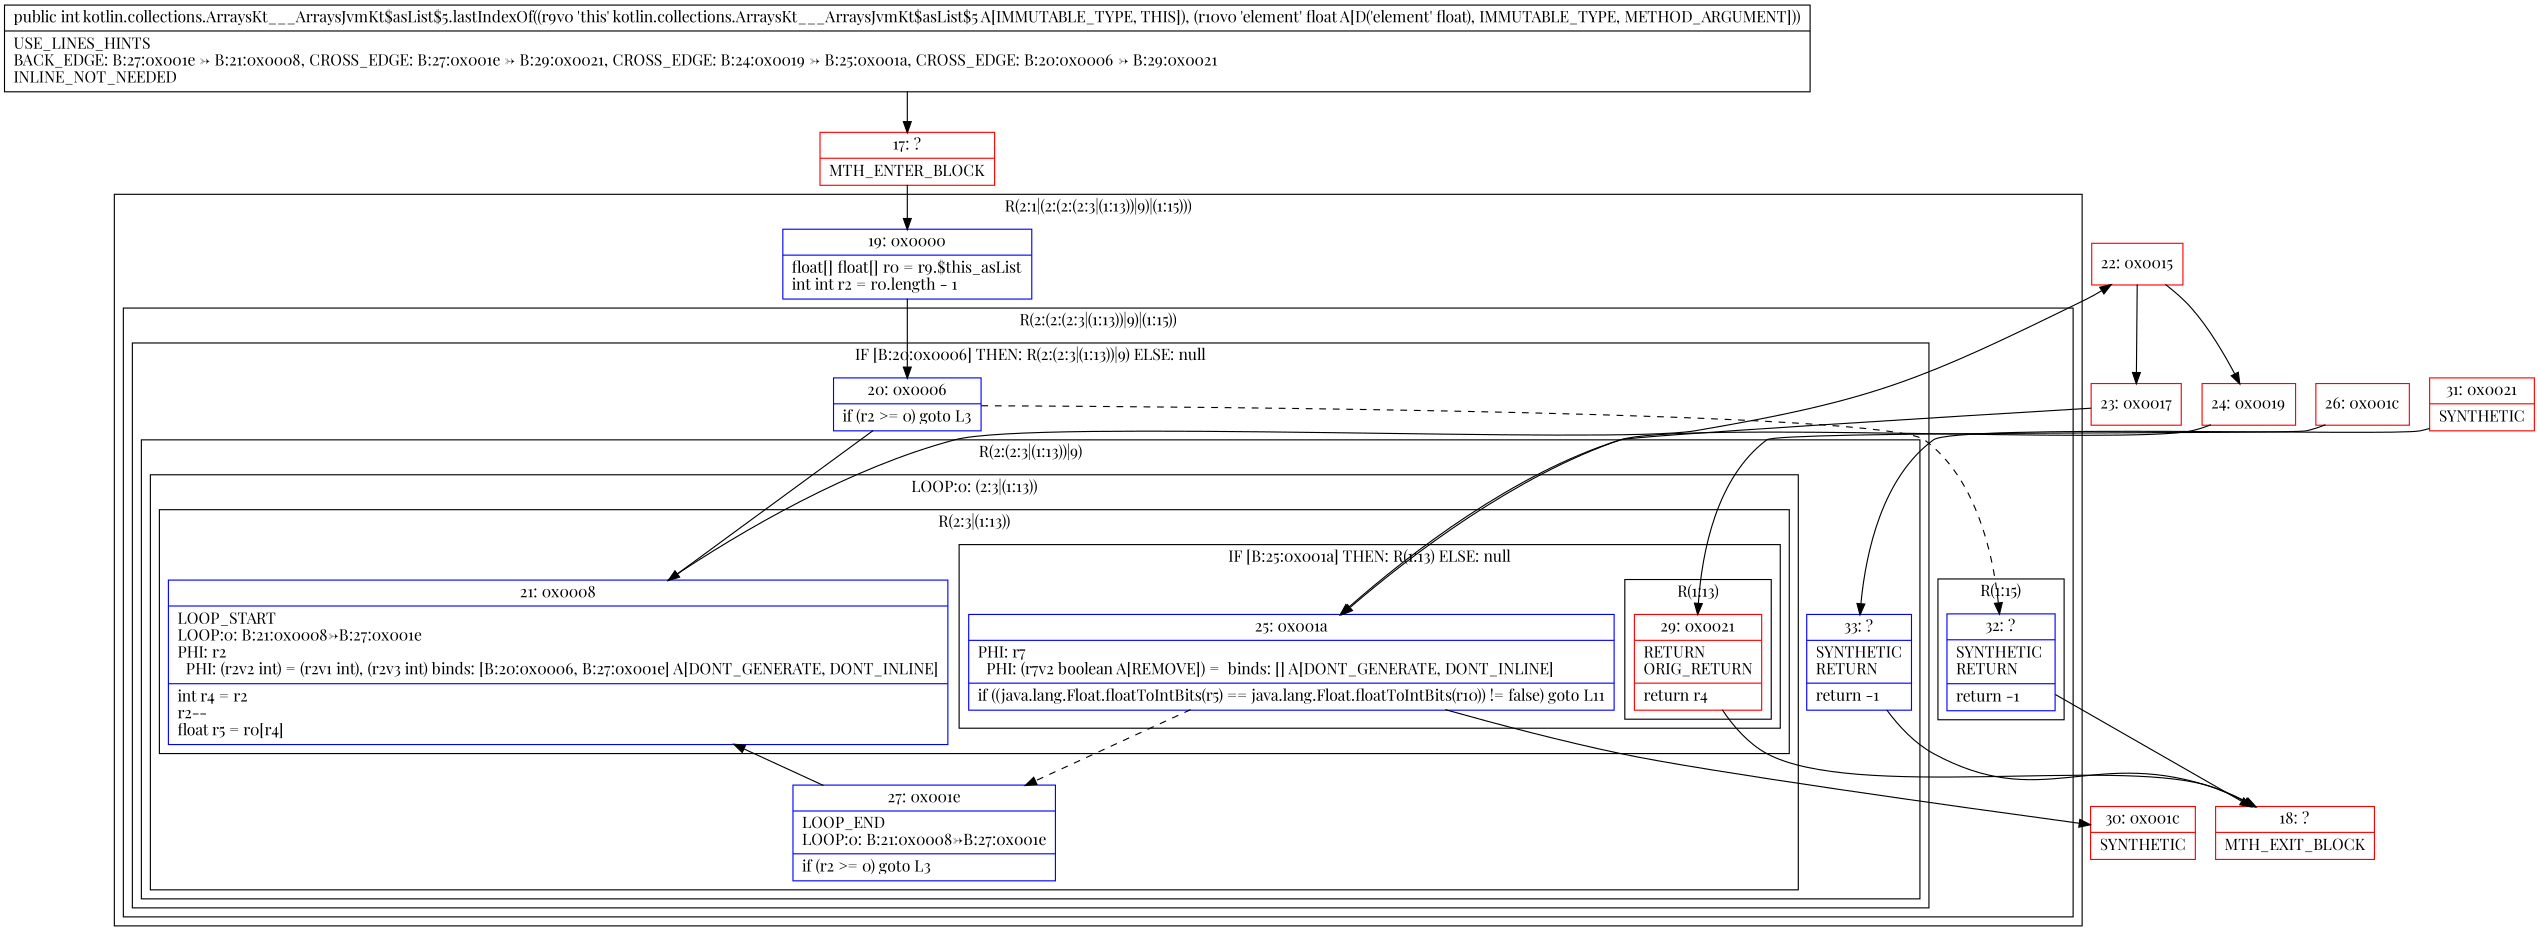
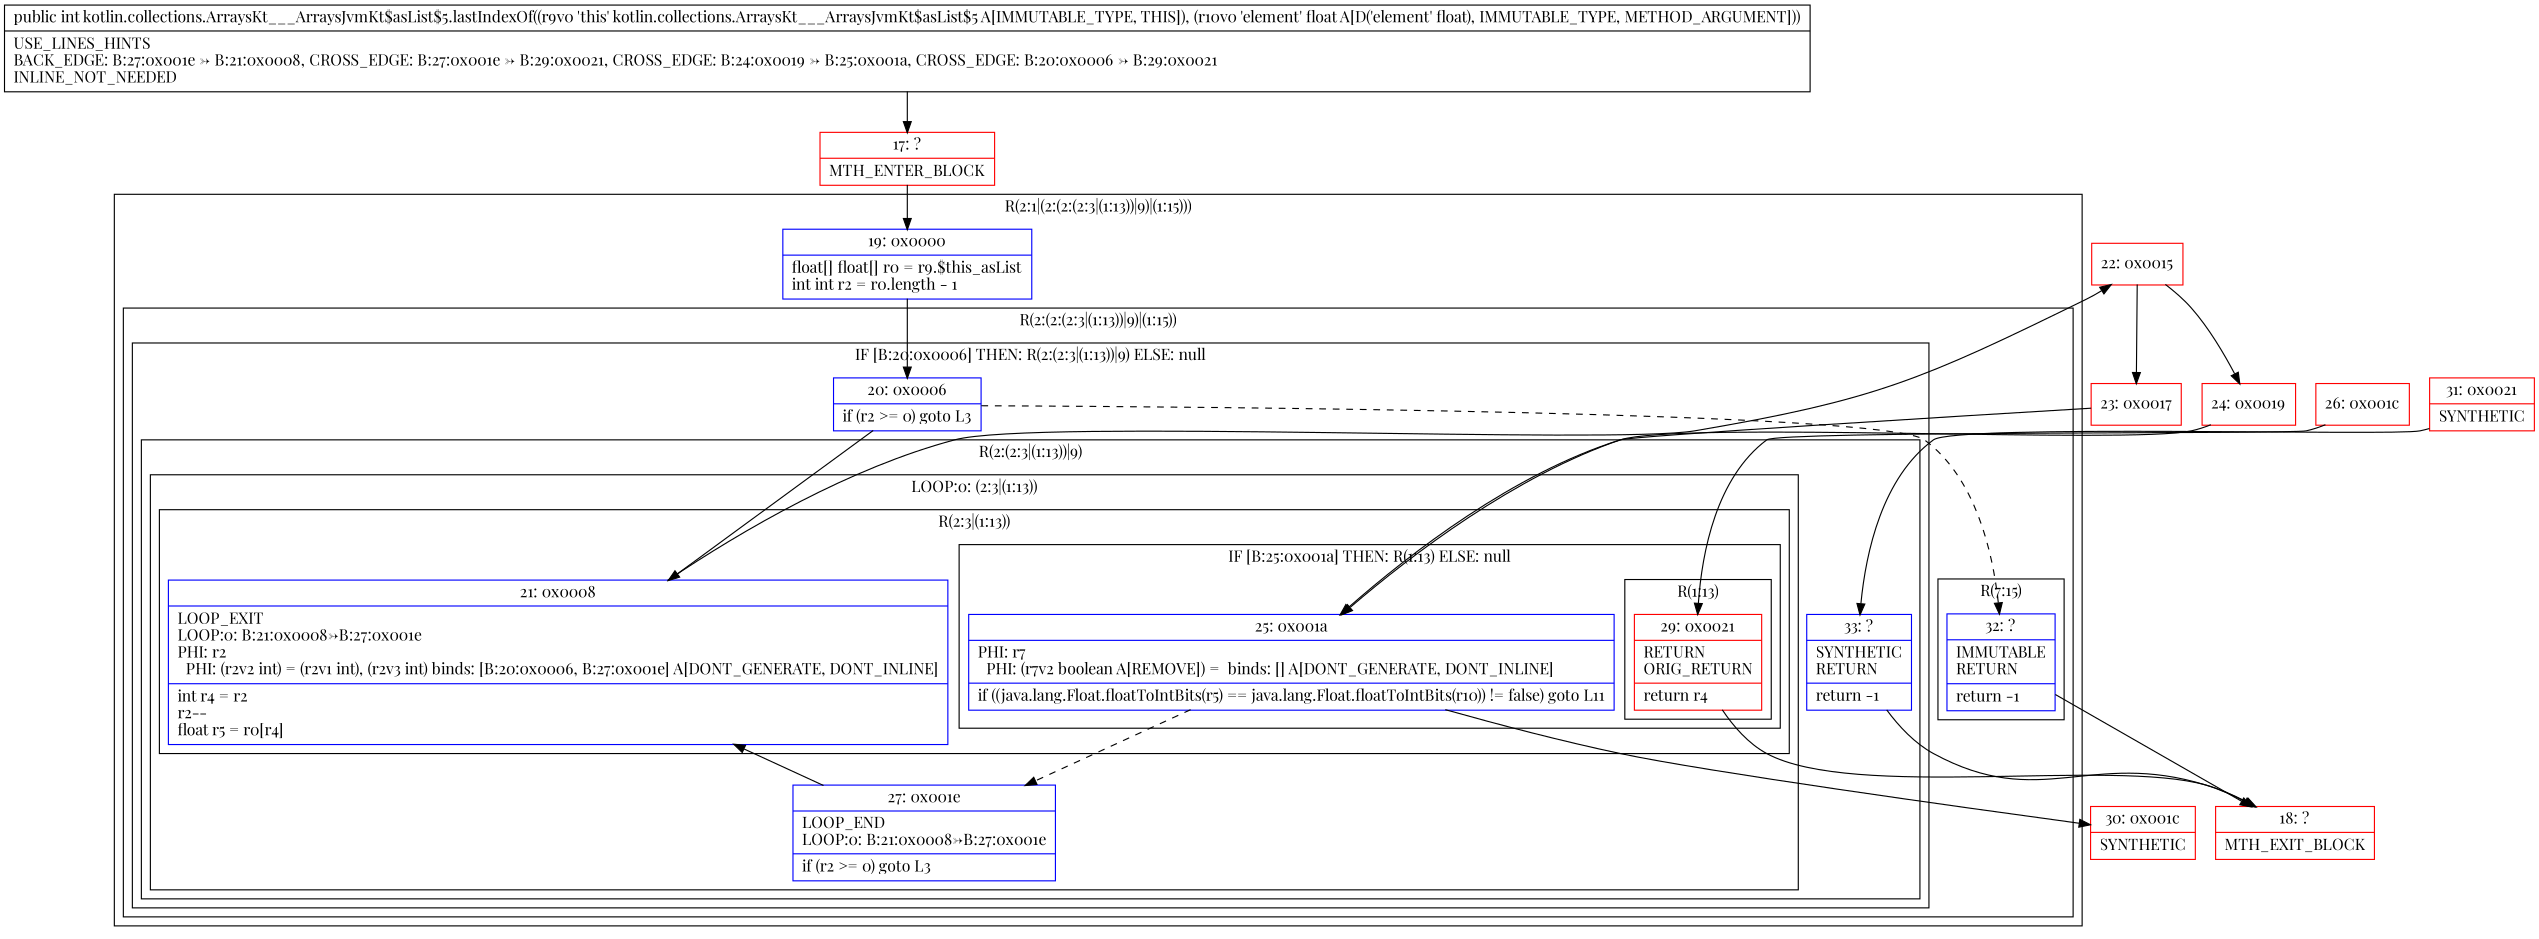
(2001, 592) -> (2001, 592)
(227, 619) -> (221, 619)
(1999, 653) -> (2001, 653)
